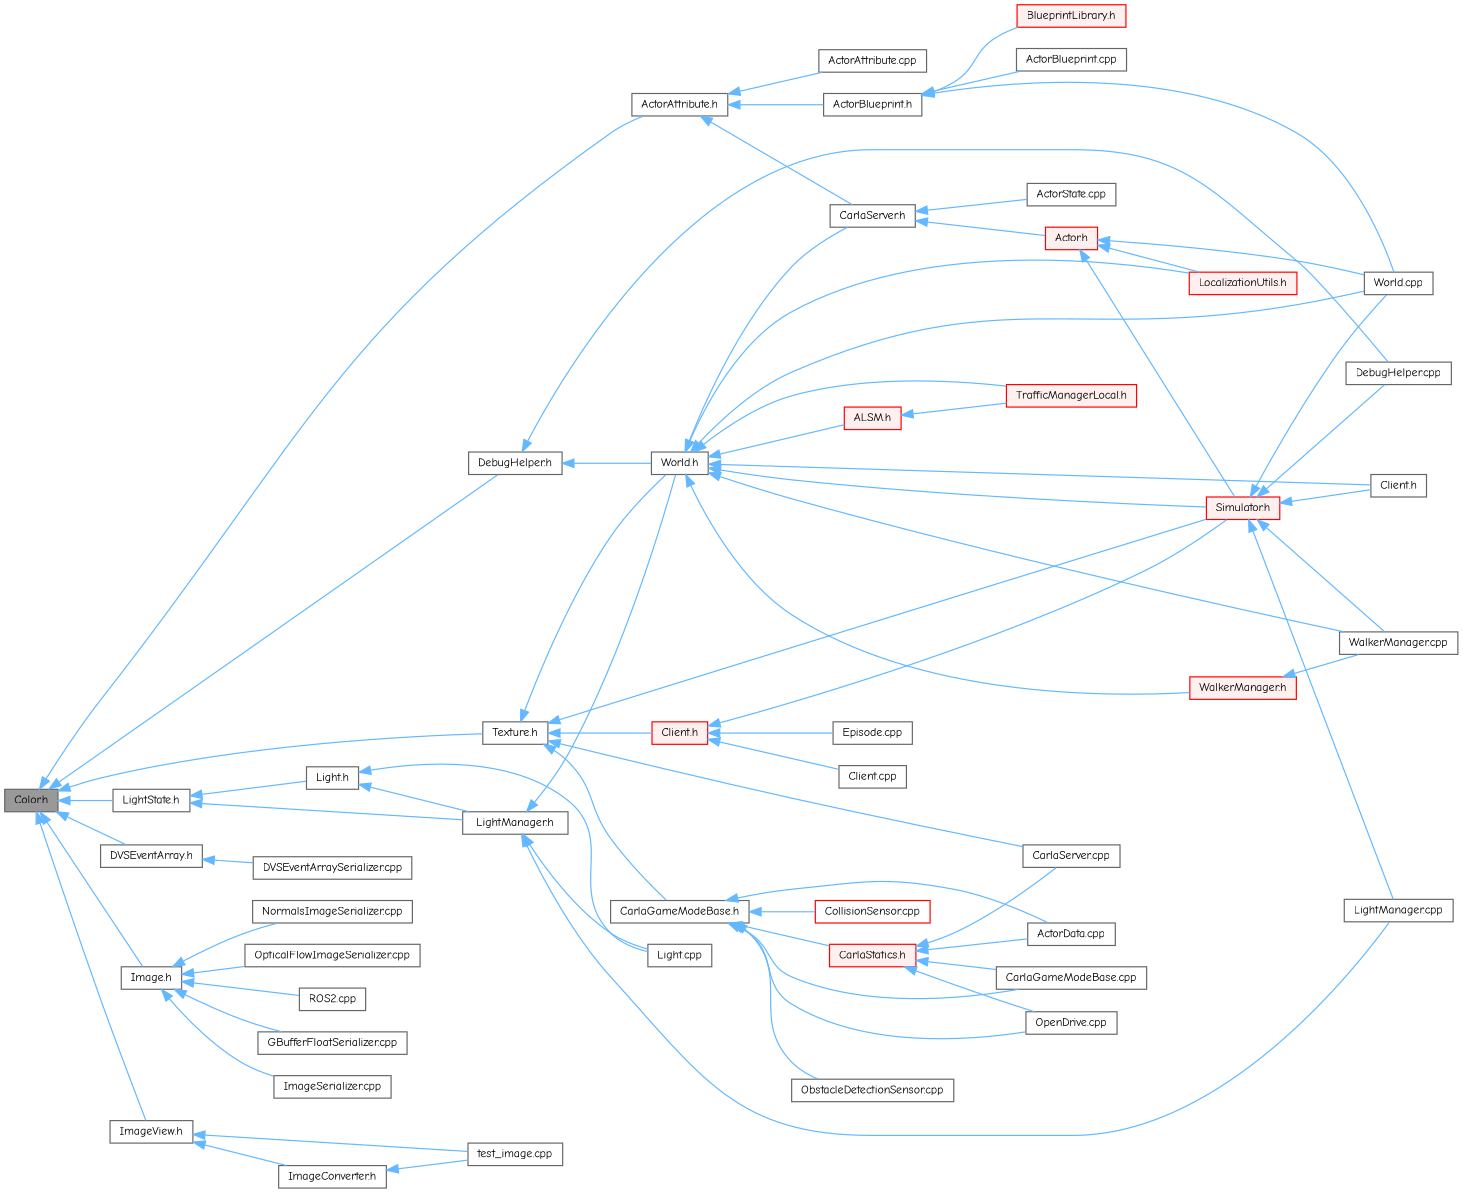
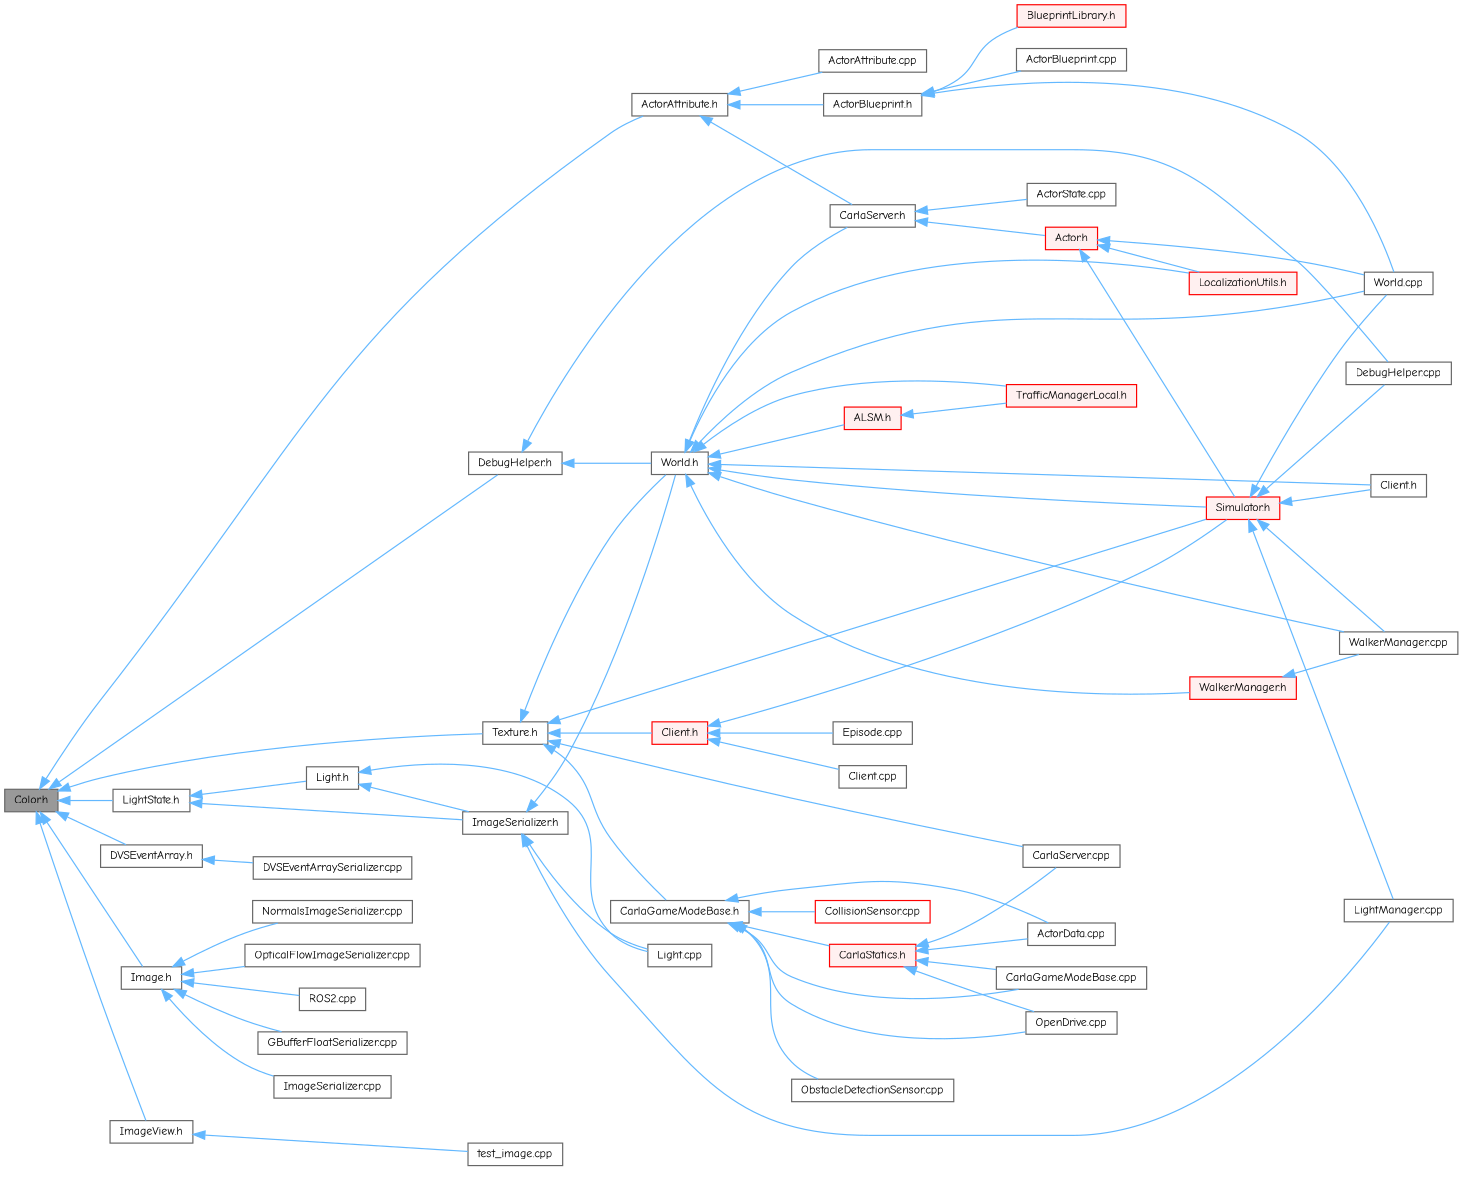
(515, 823) -> (515, 823)
(333, 1177) -> none
